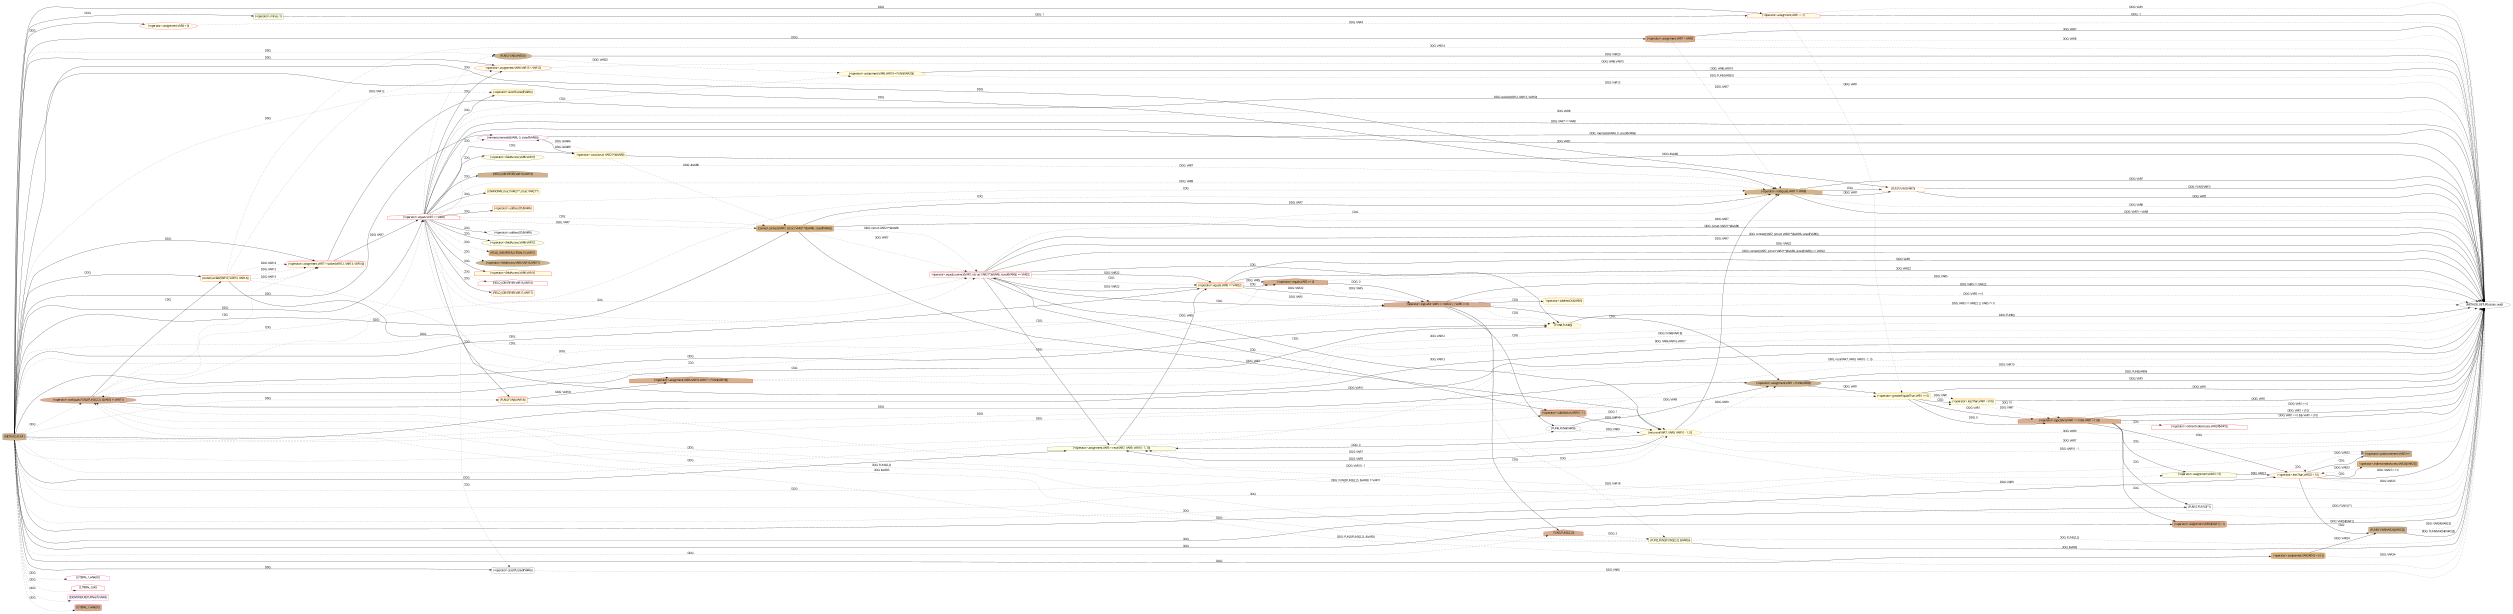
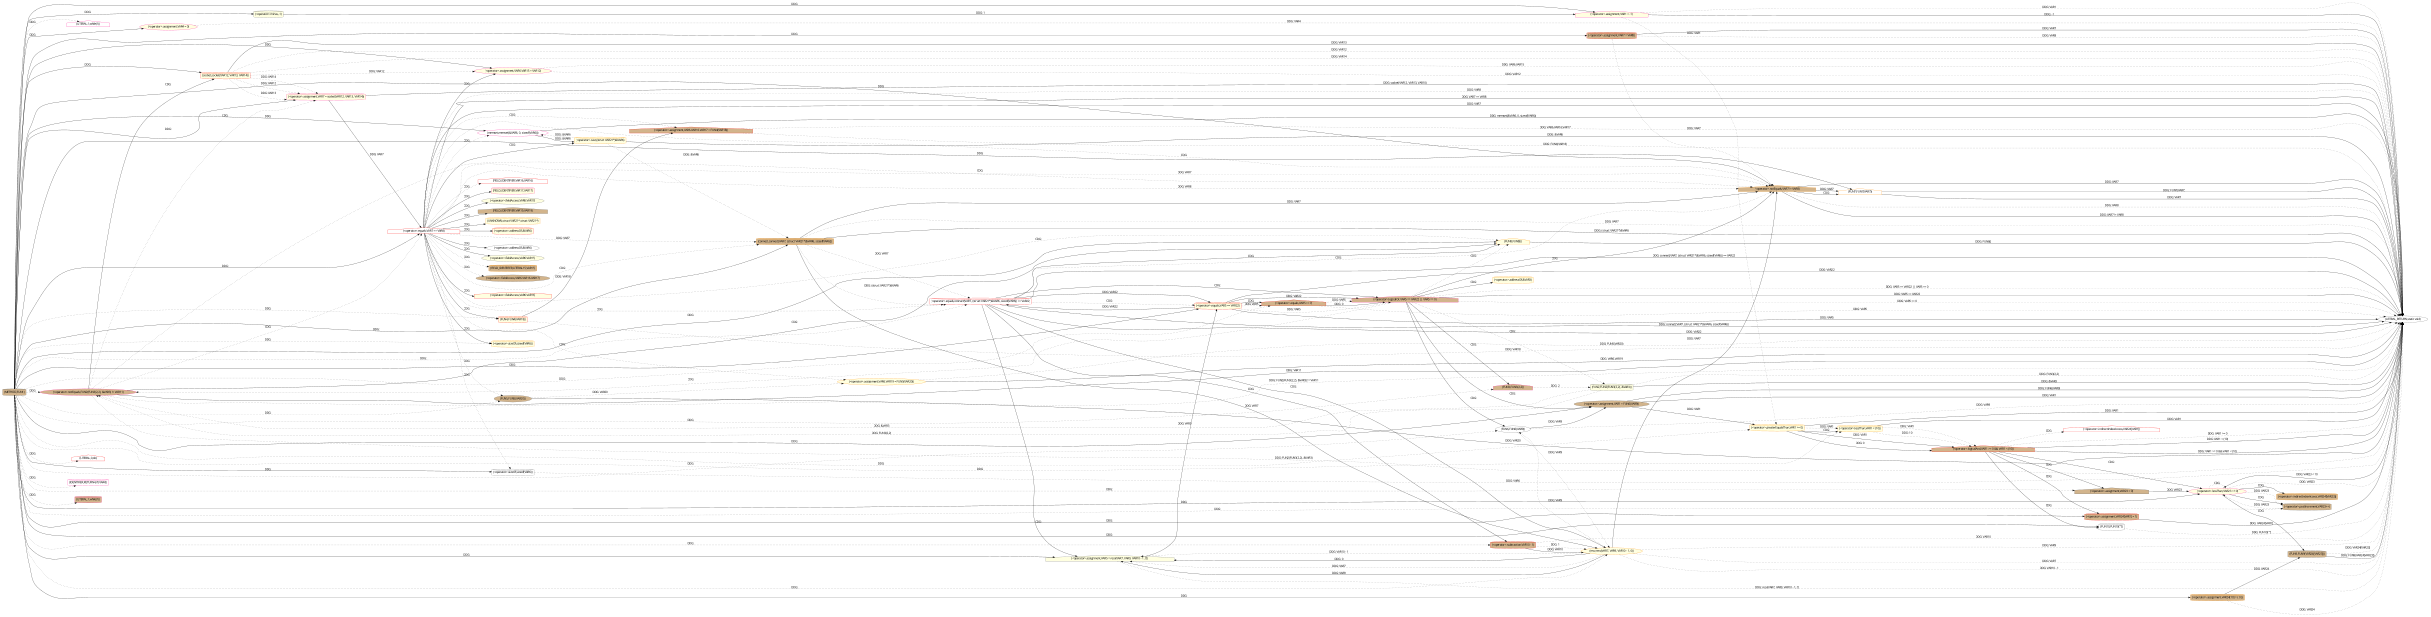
none -> (1607, 256)
(2484, 305) -> (2403, 319)
(1726, 408) -> (1541, 504)
(2199, 474) -> (2112, 491)
